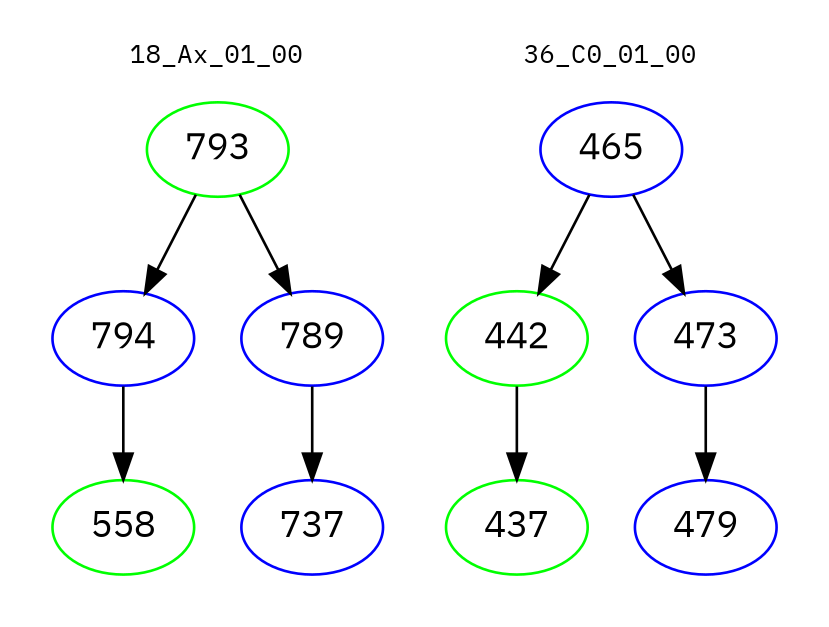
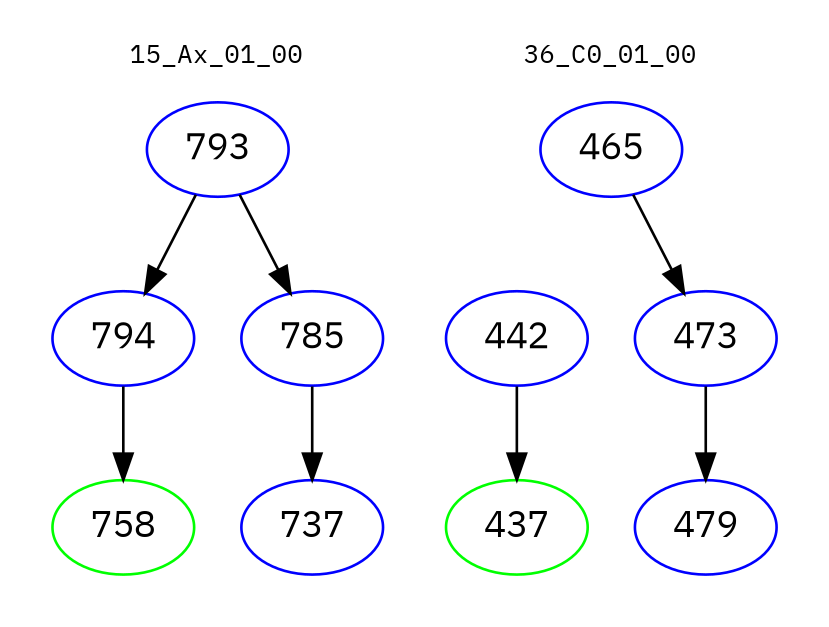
(218, 56) -> (218, 56)
(218, 150) -> (218, 150)
(570, 232) -> none
(312, 338) -> (312, 338)
(517, 338) -> (517, 338)
(123, 527) -> (123, 527)
